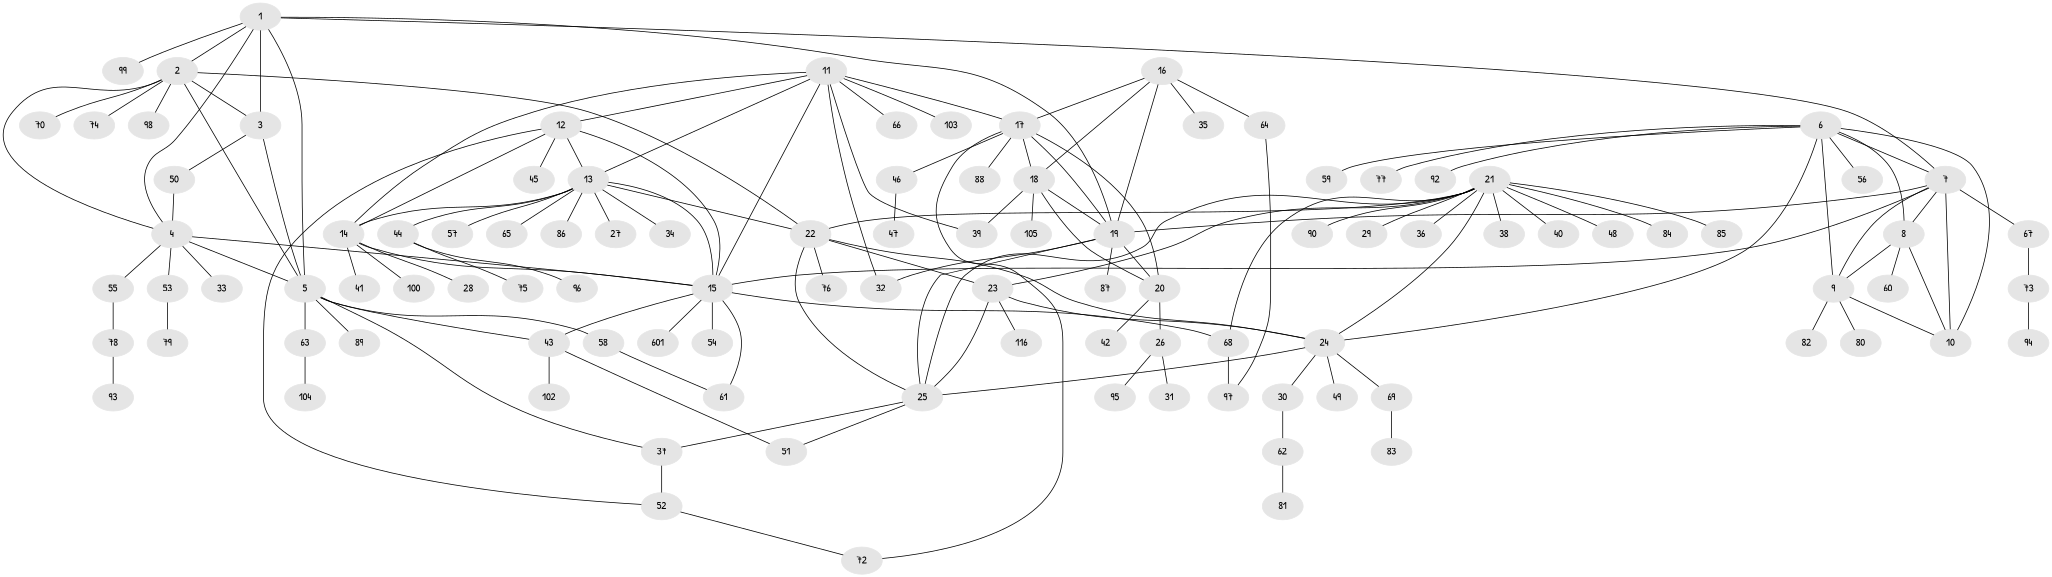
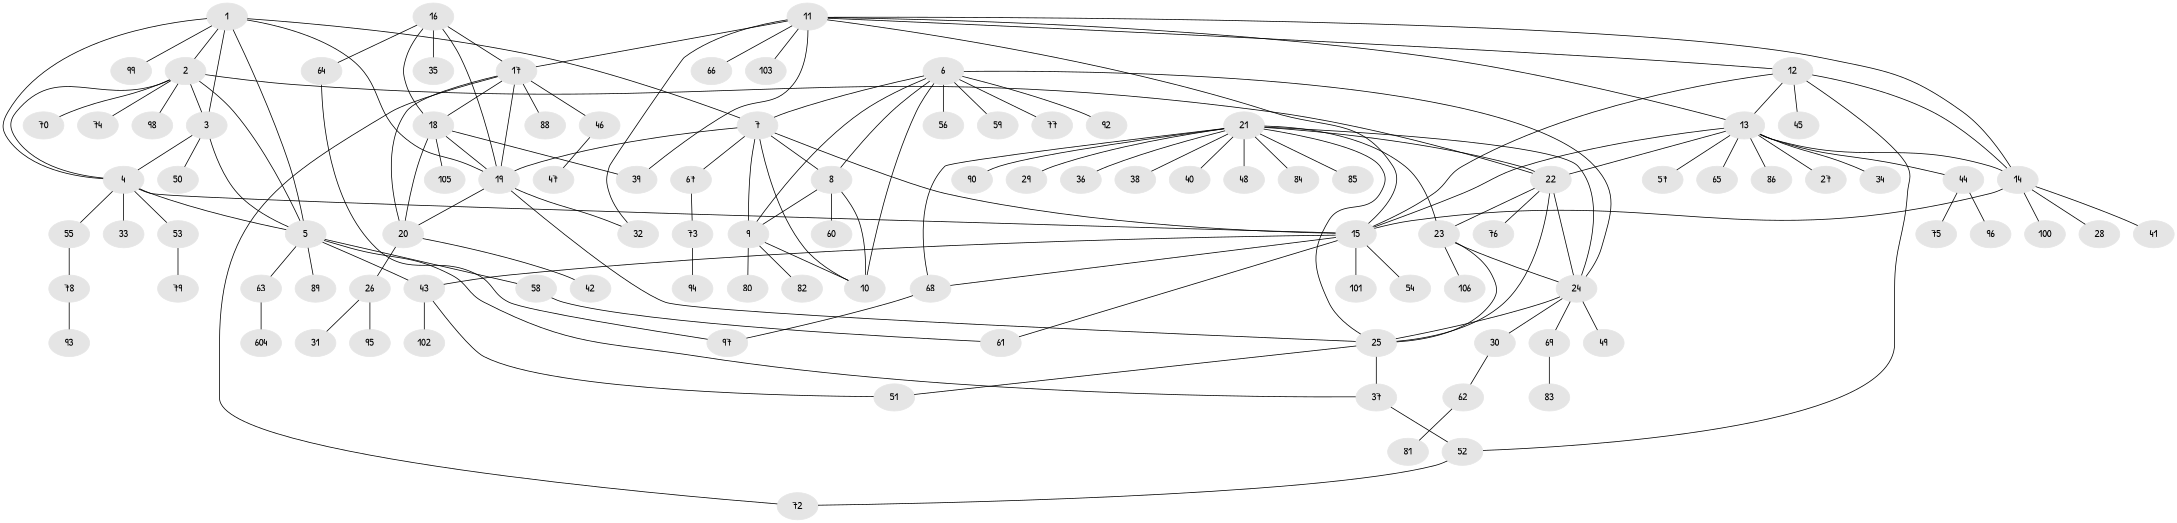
(173, 207) -> (165, 153)
(1105, 289) -> none
(658, 343) -> (1356, 289)
(1021, 343) -> (1465, 289)
(305, 397) -> (261, 343)
